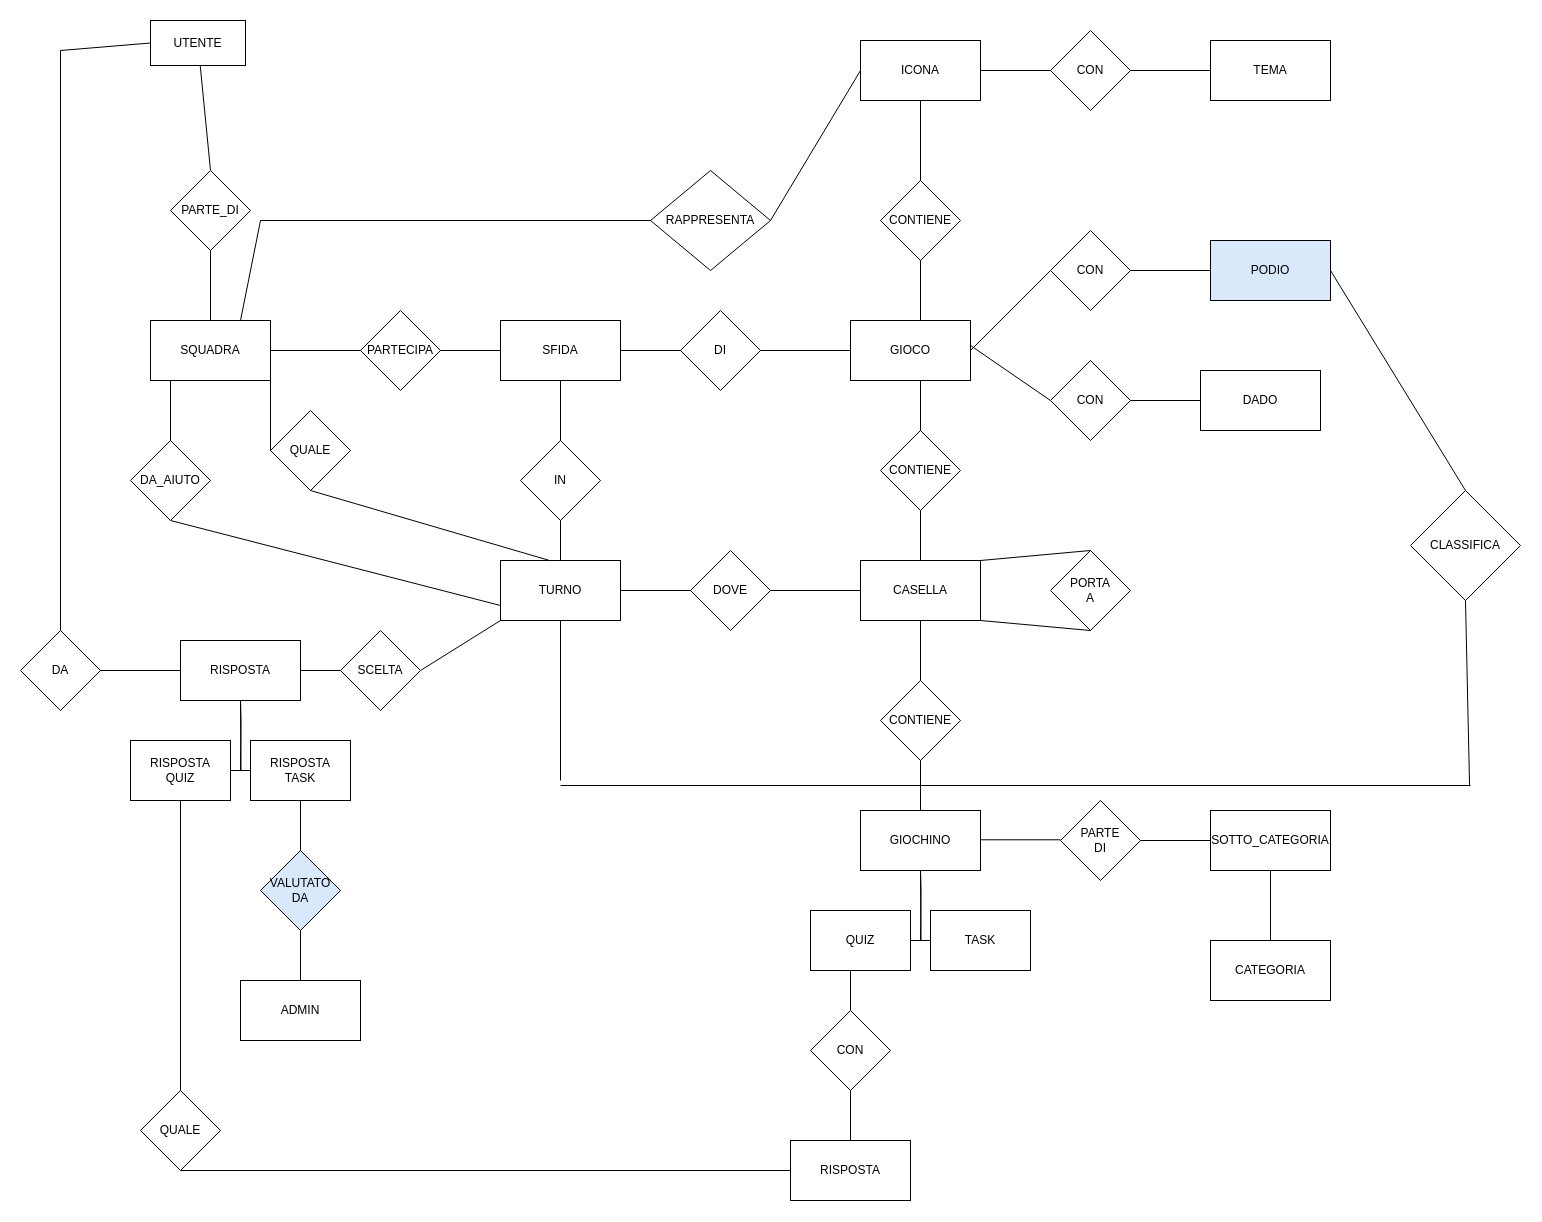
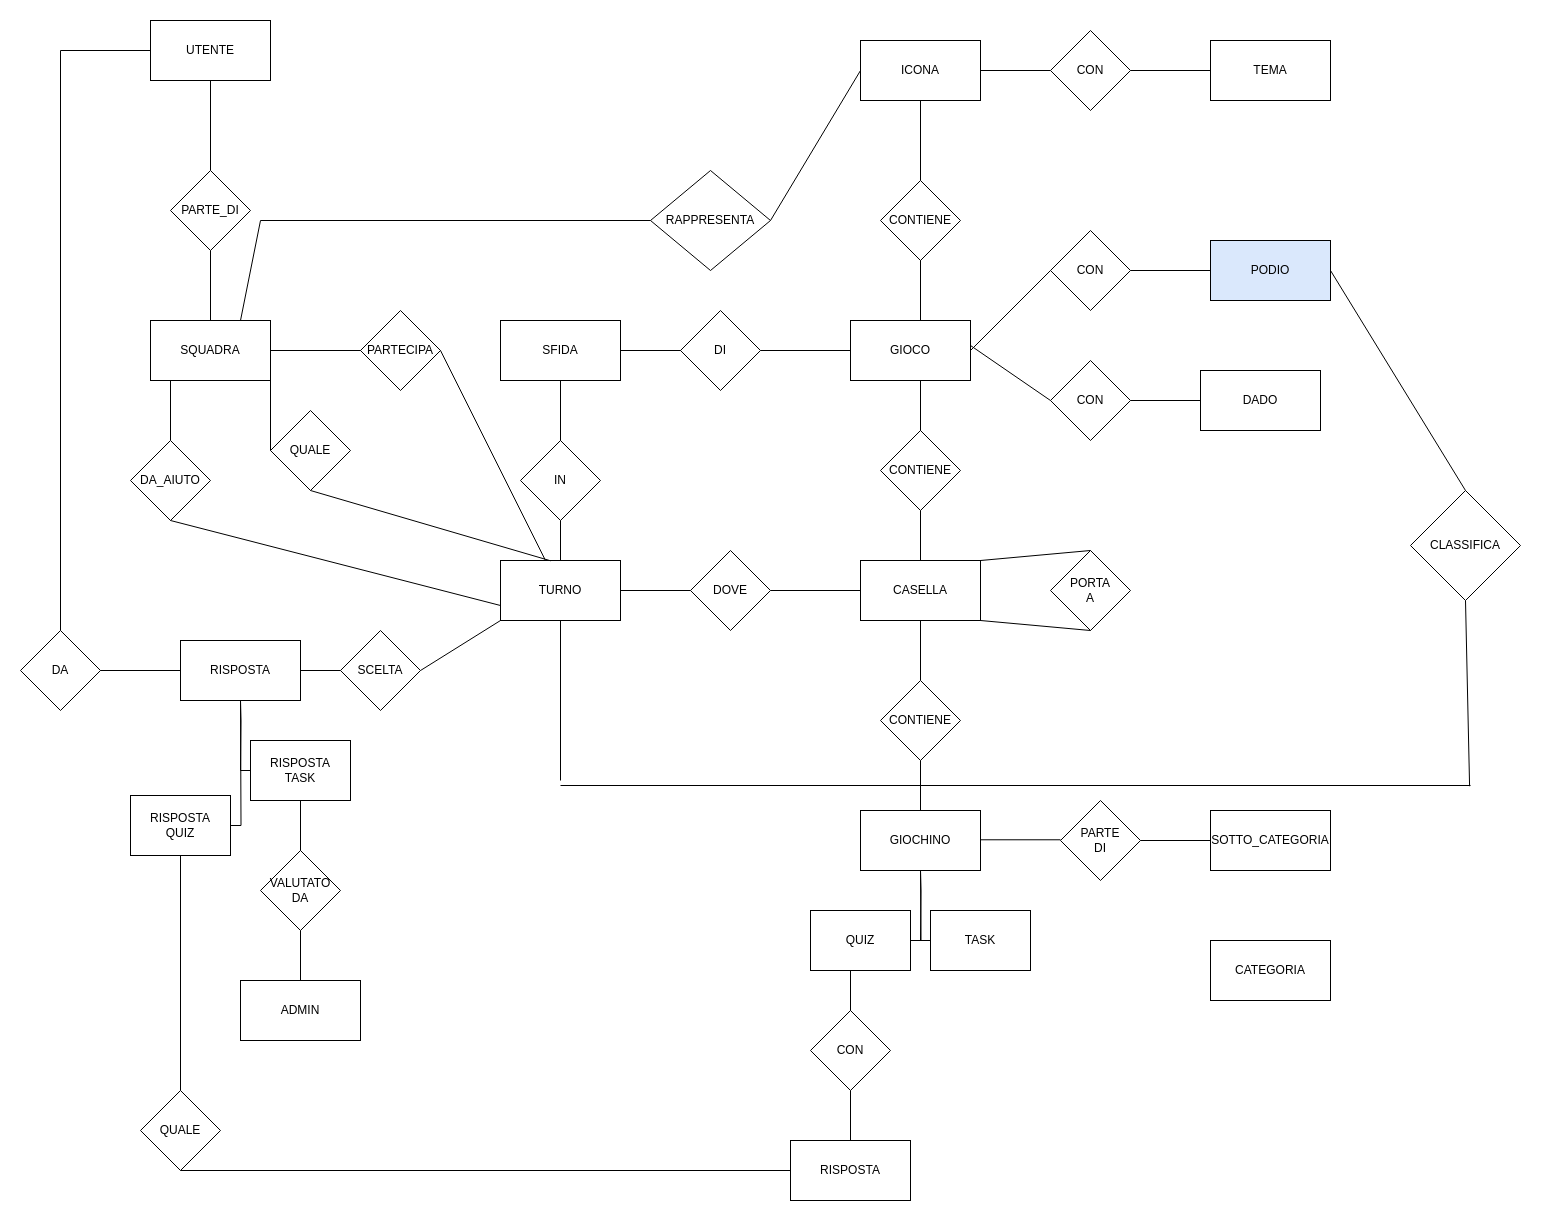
(198, 43) -> (211, 51)
(471, 351) -> (492, 454)
(181, 771) -> (181, 826)
(301, 891) -> (301, 891)
(1271, 906) -> none
